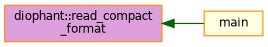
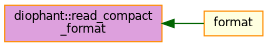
(234, 23) -> (234, 23)
